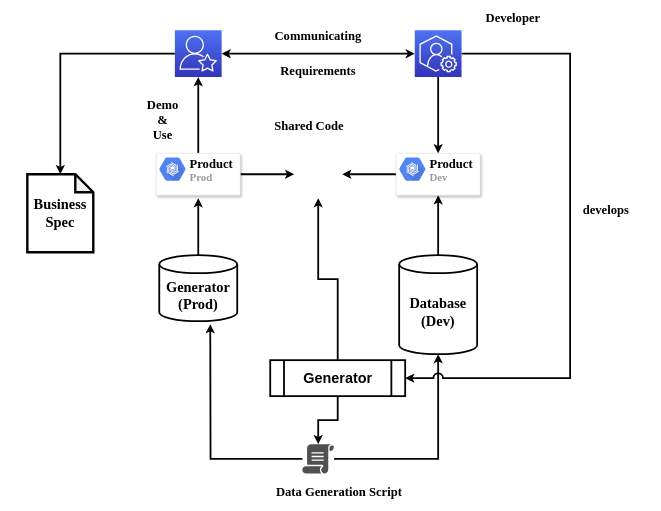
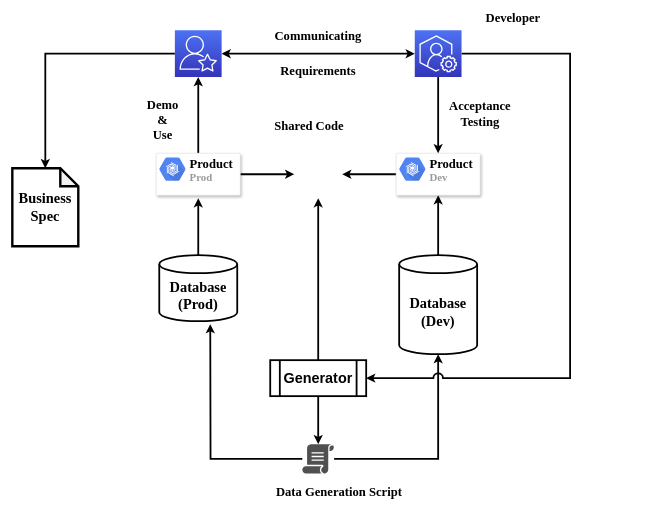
none -> (480, 114)
(606, 210) -> none
(60, 213) -> (45, 207)
(198, 296) -> (198, 296)
(338, 378) -> (318, 378)
